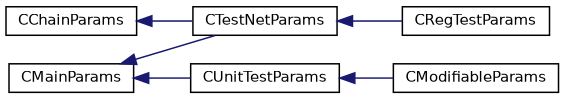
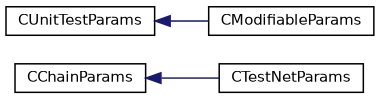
(476, 21) -> none
(71, 78) -> none
